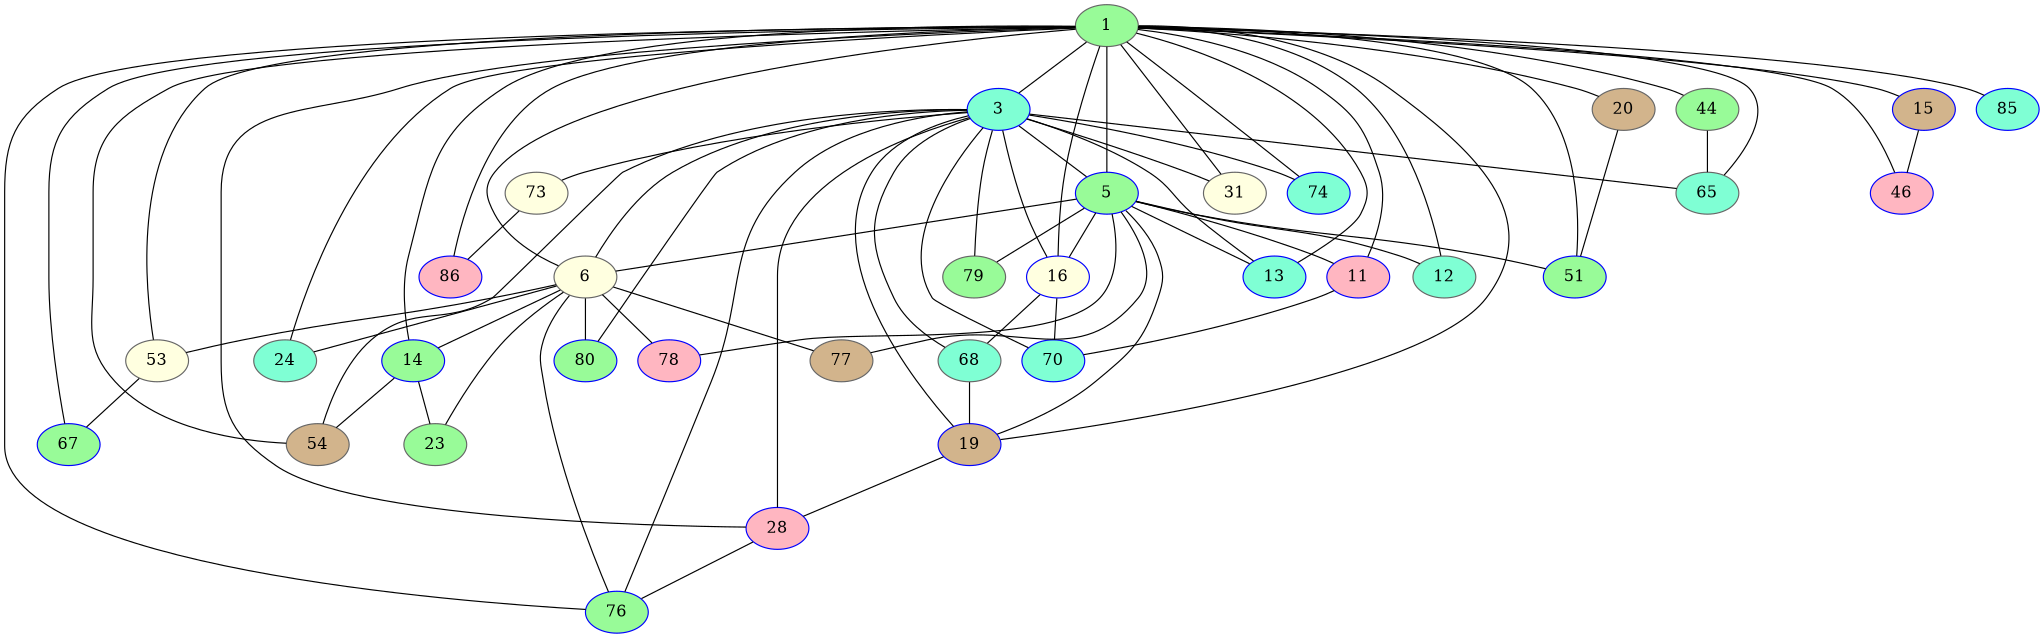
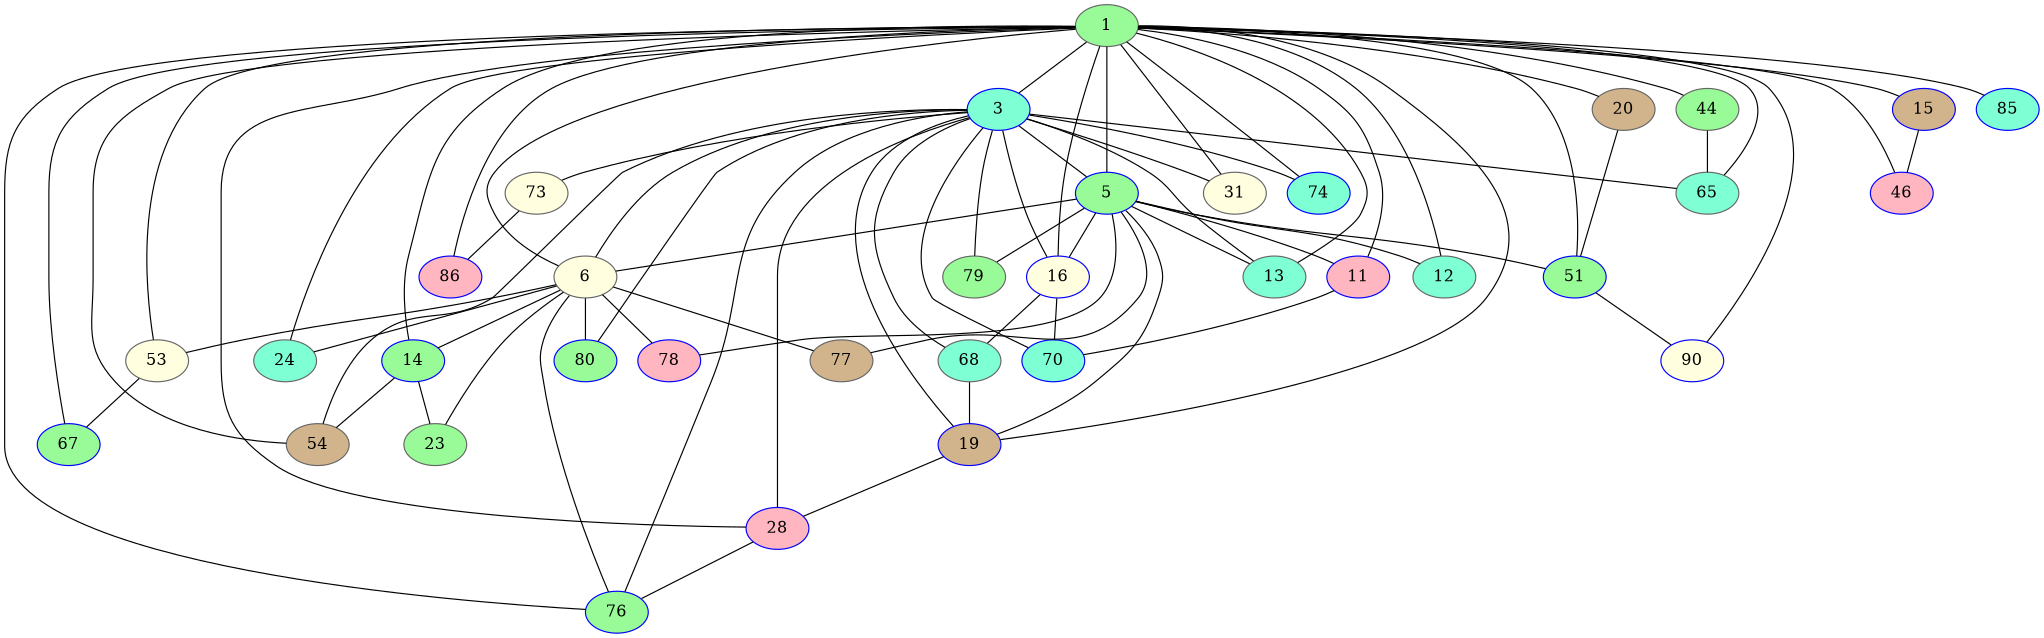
(1274, 277) -> (1274, 277)
none -> (1692, 361)
